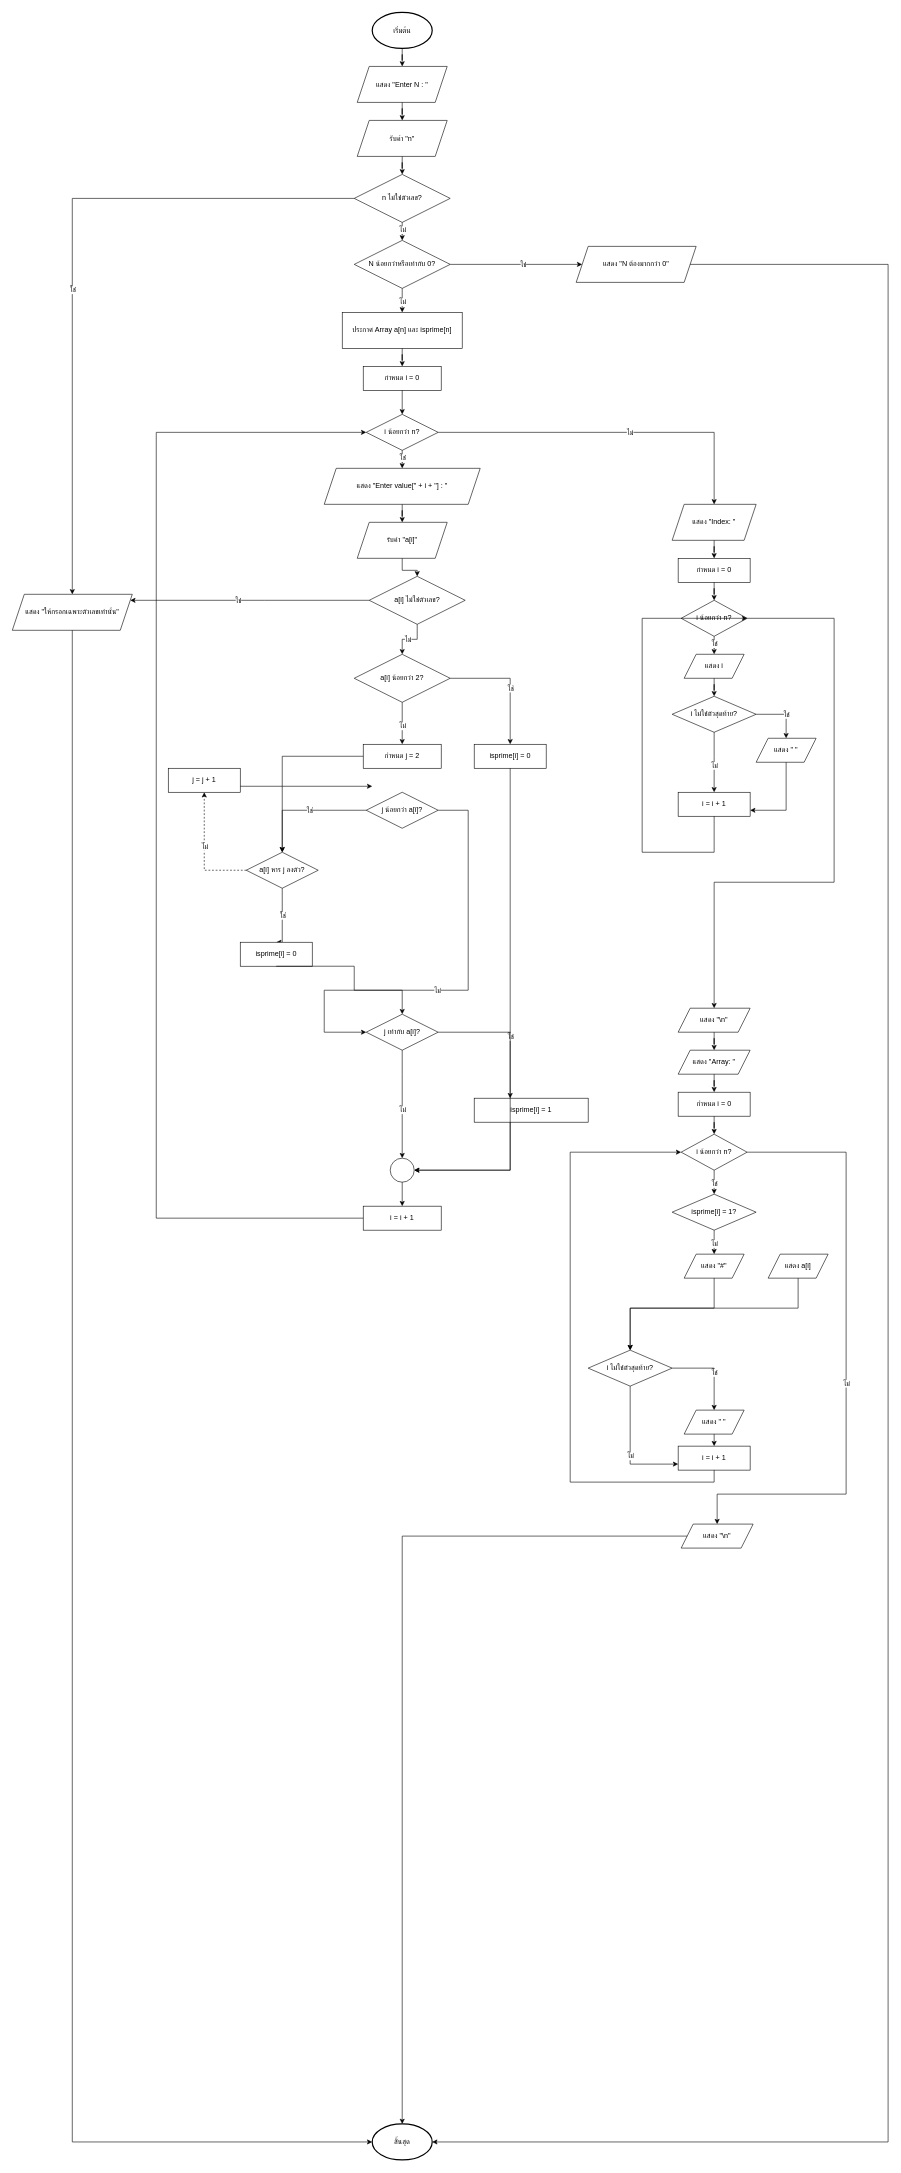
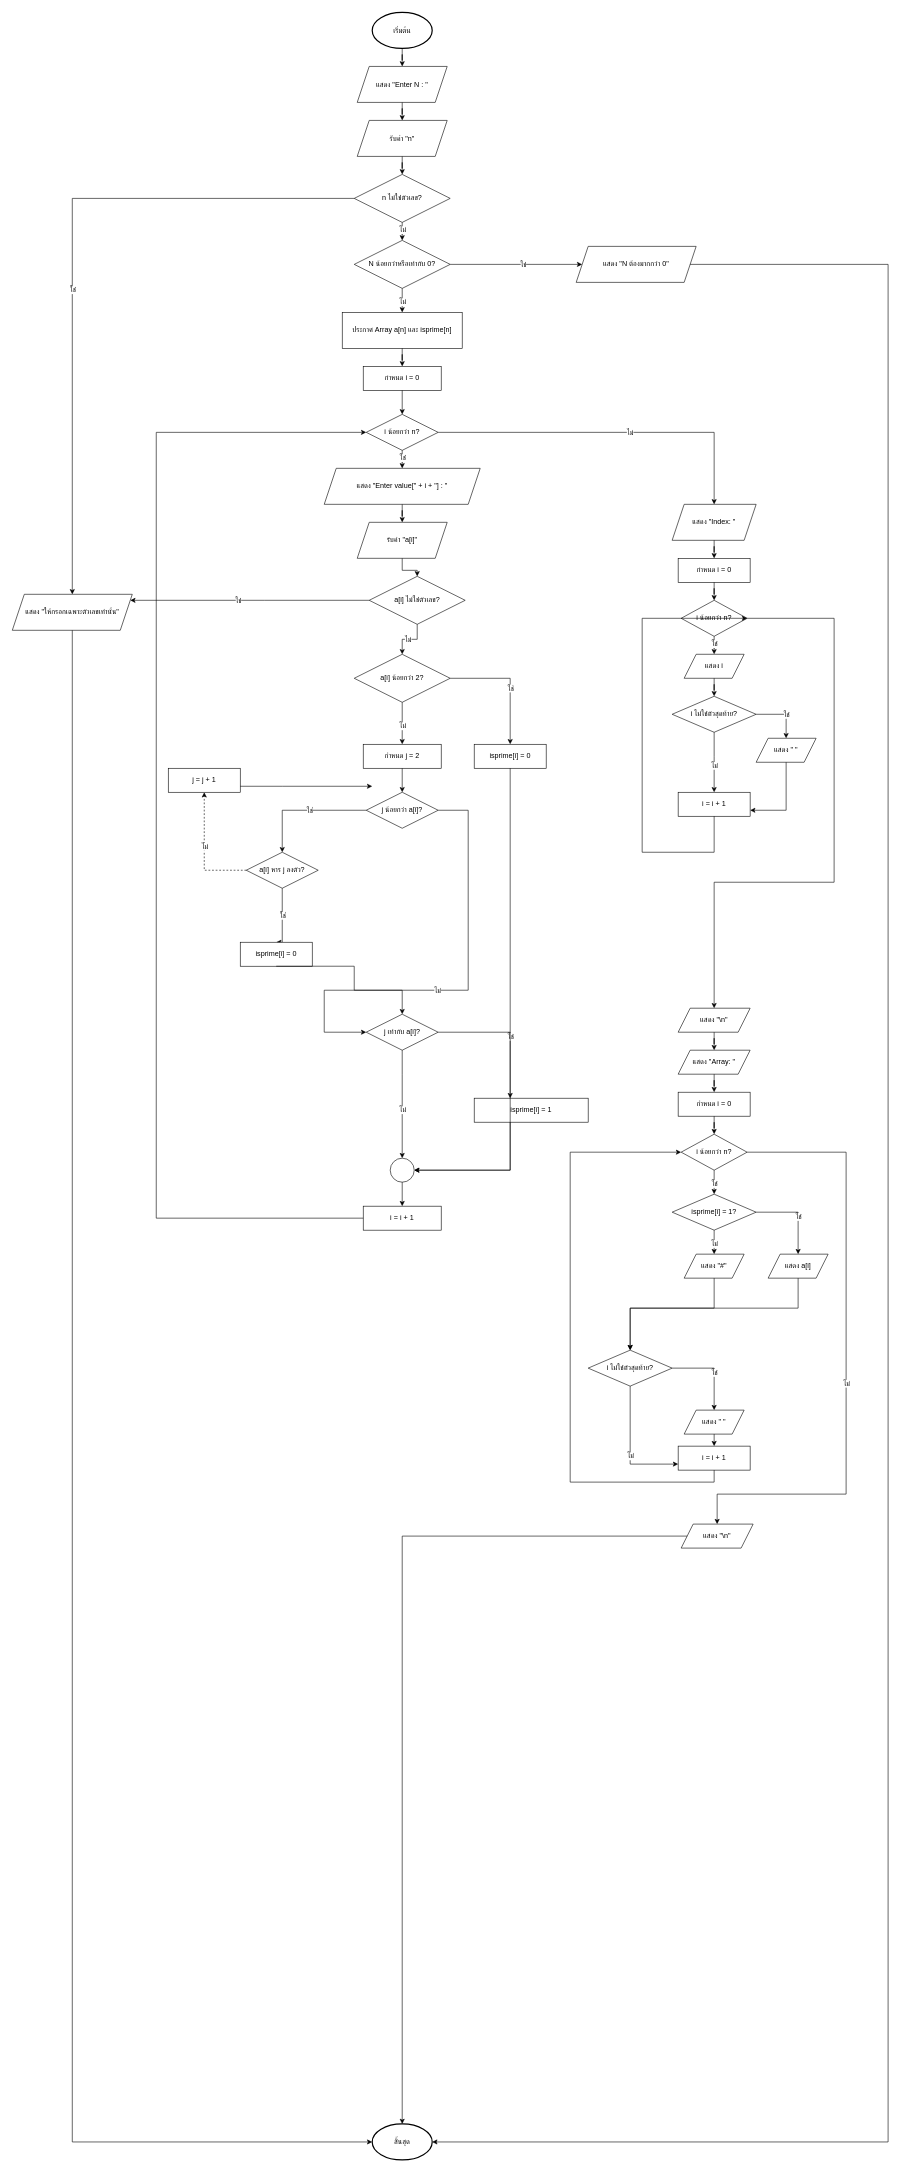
(297, 756) -> (402, 786)
none -> (798, 1214)
